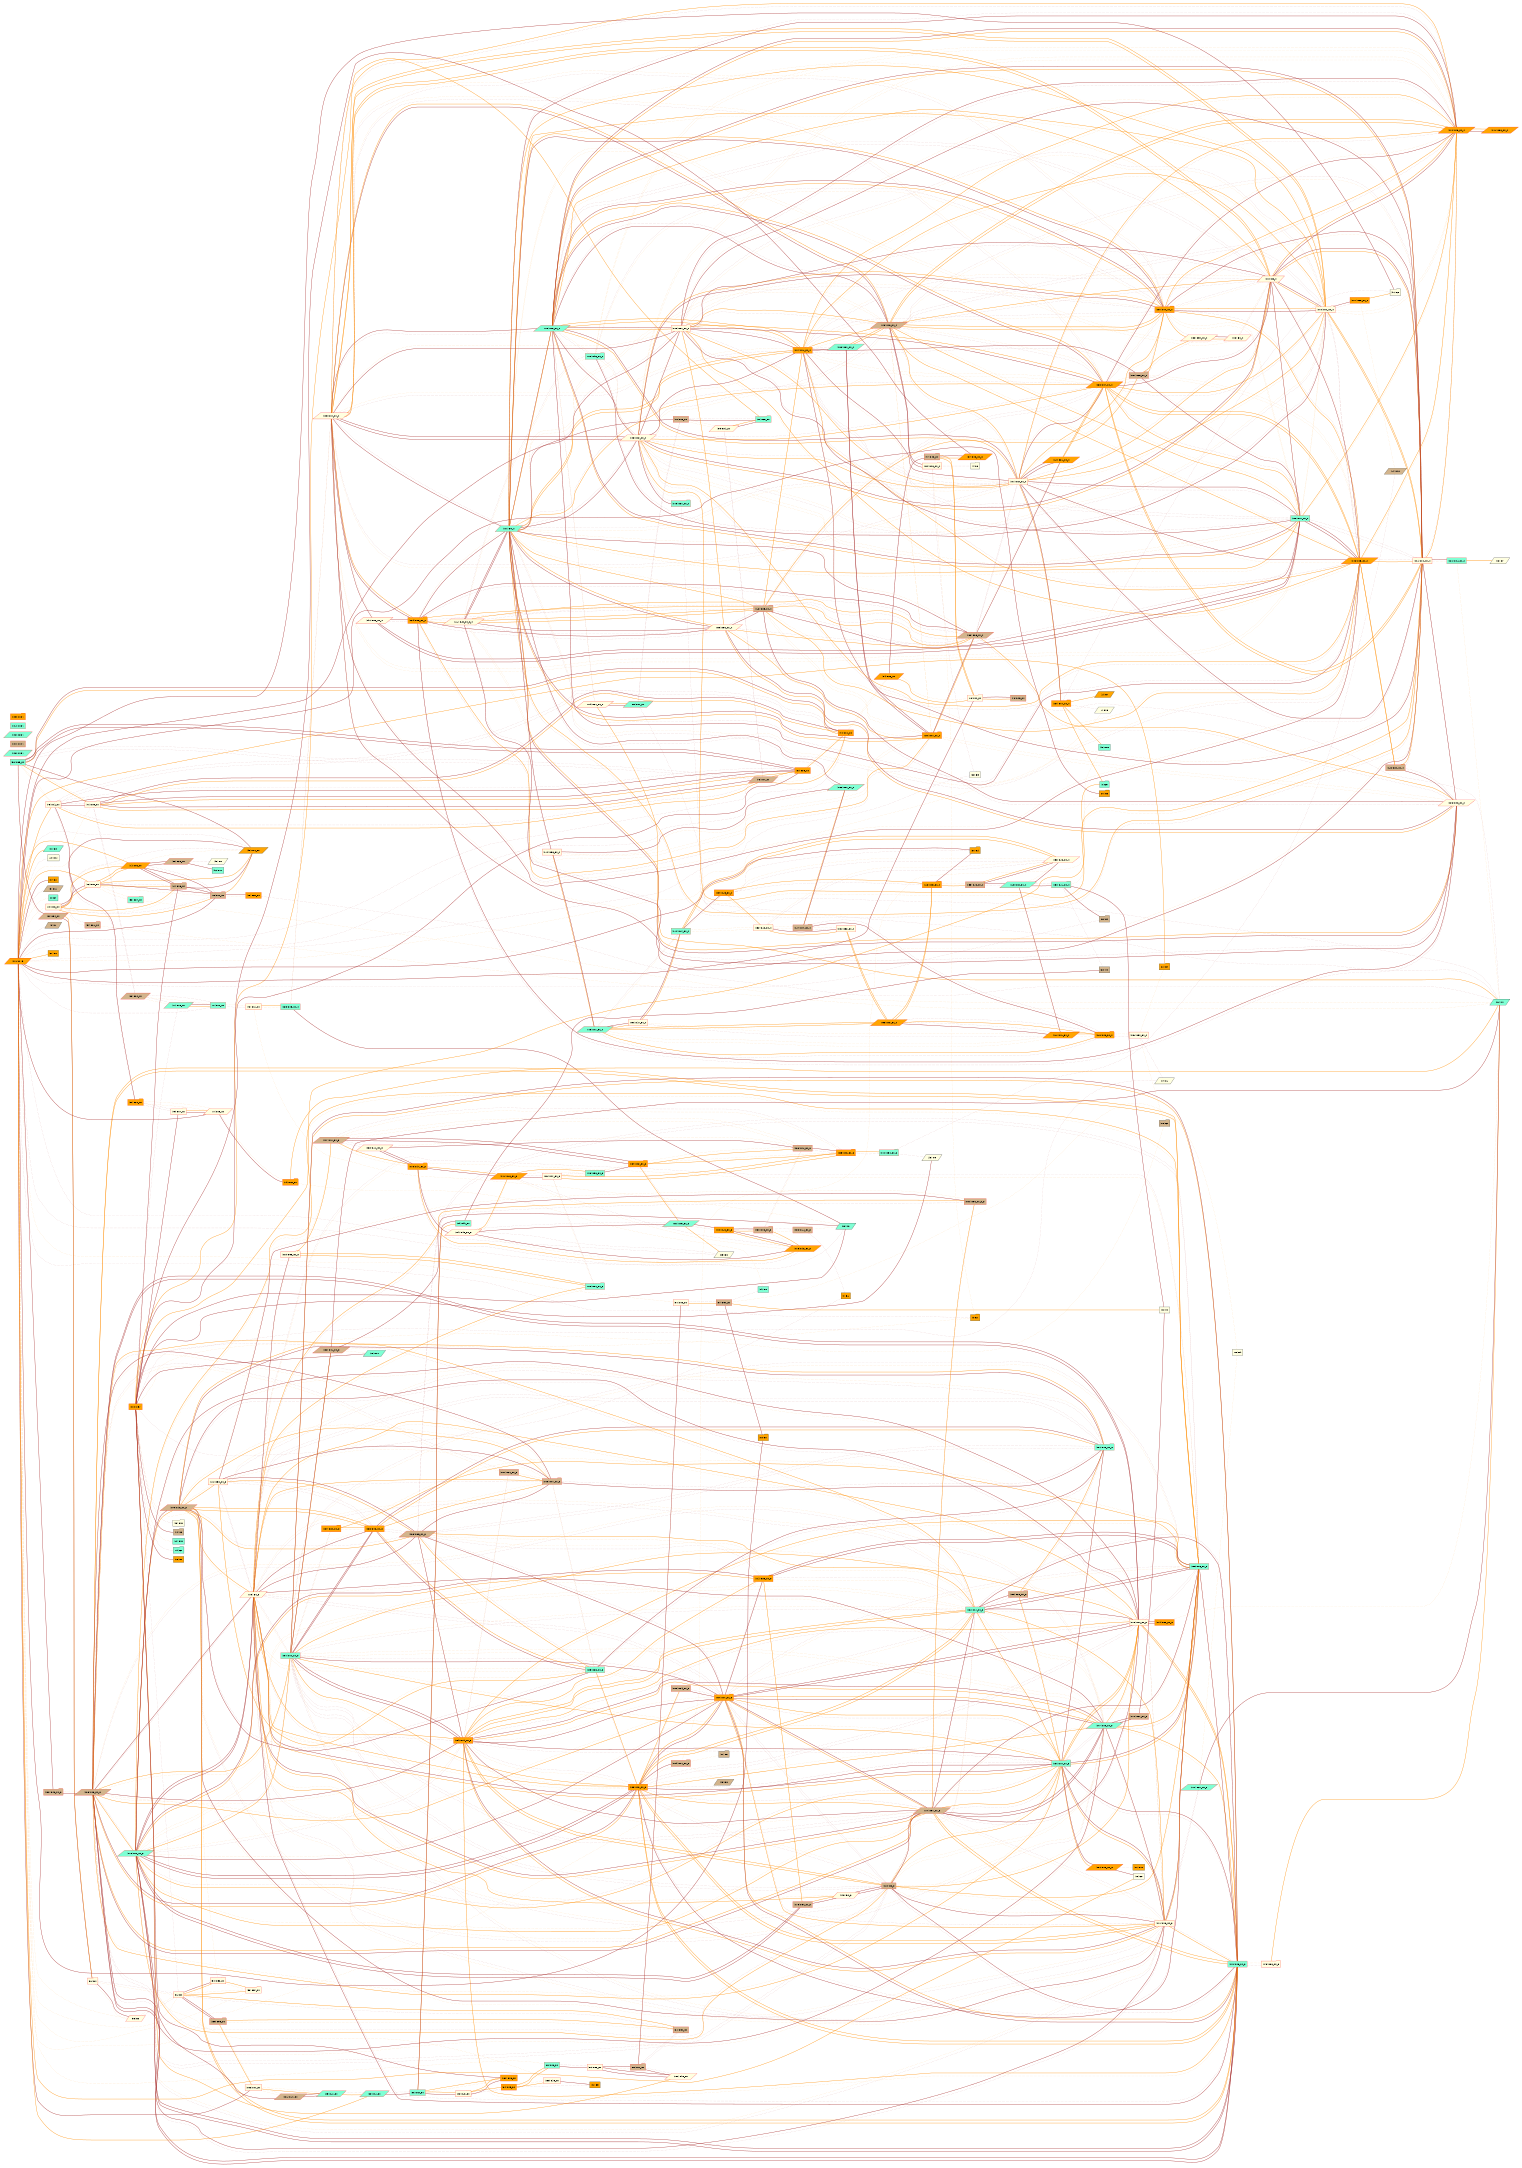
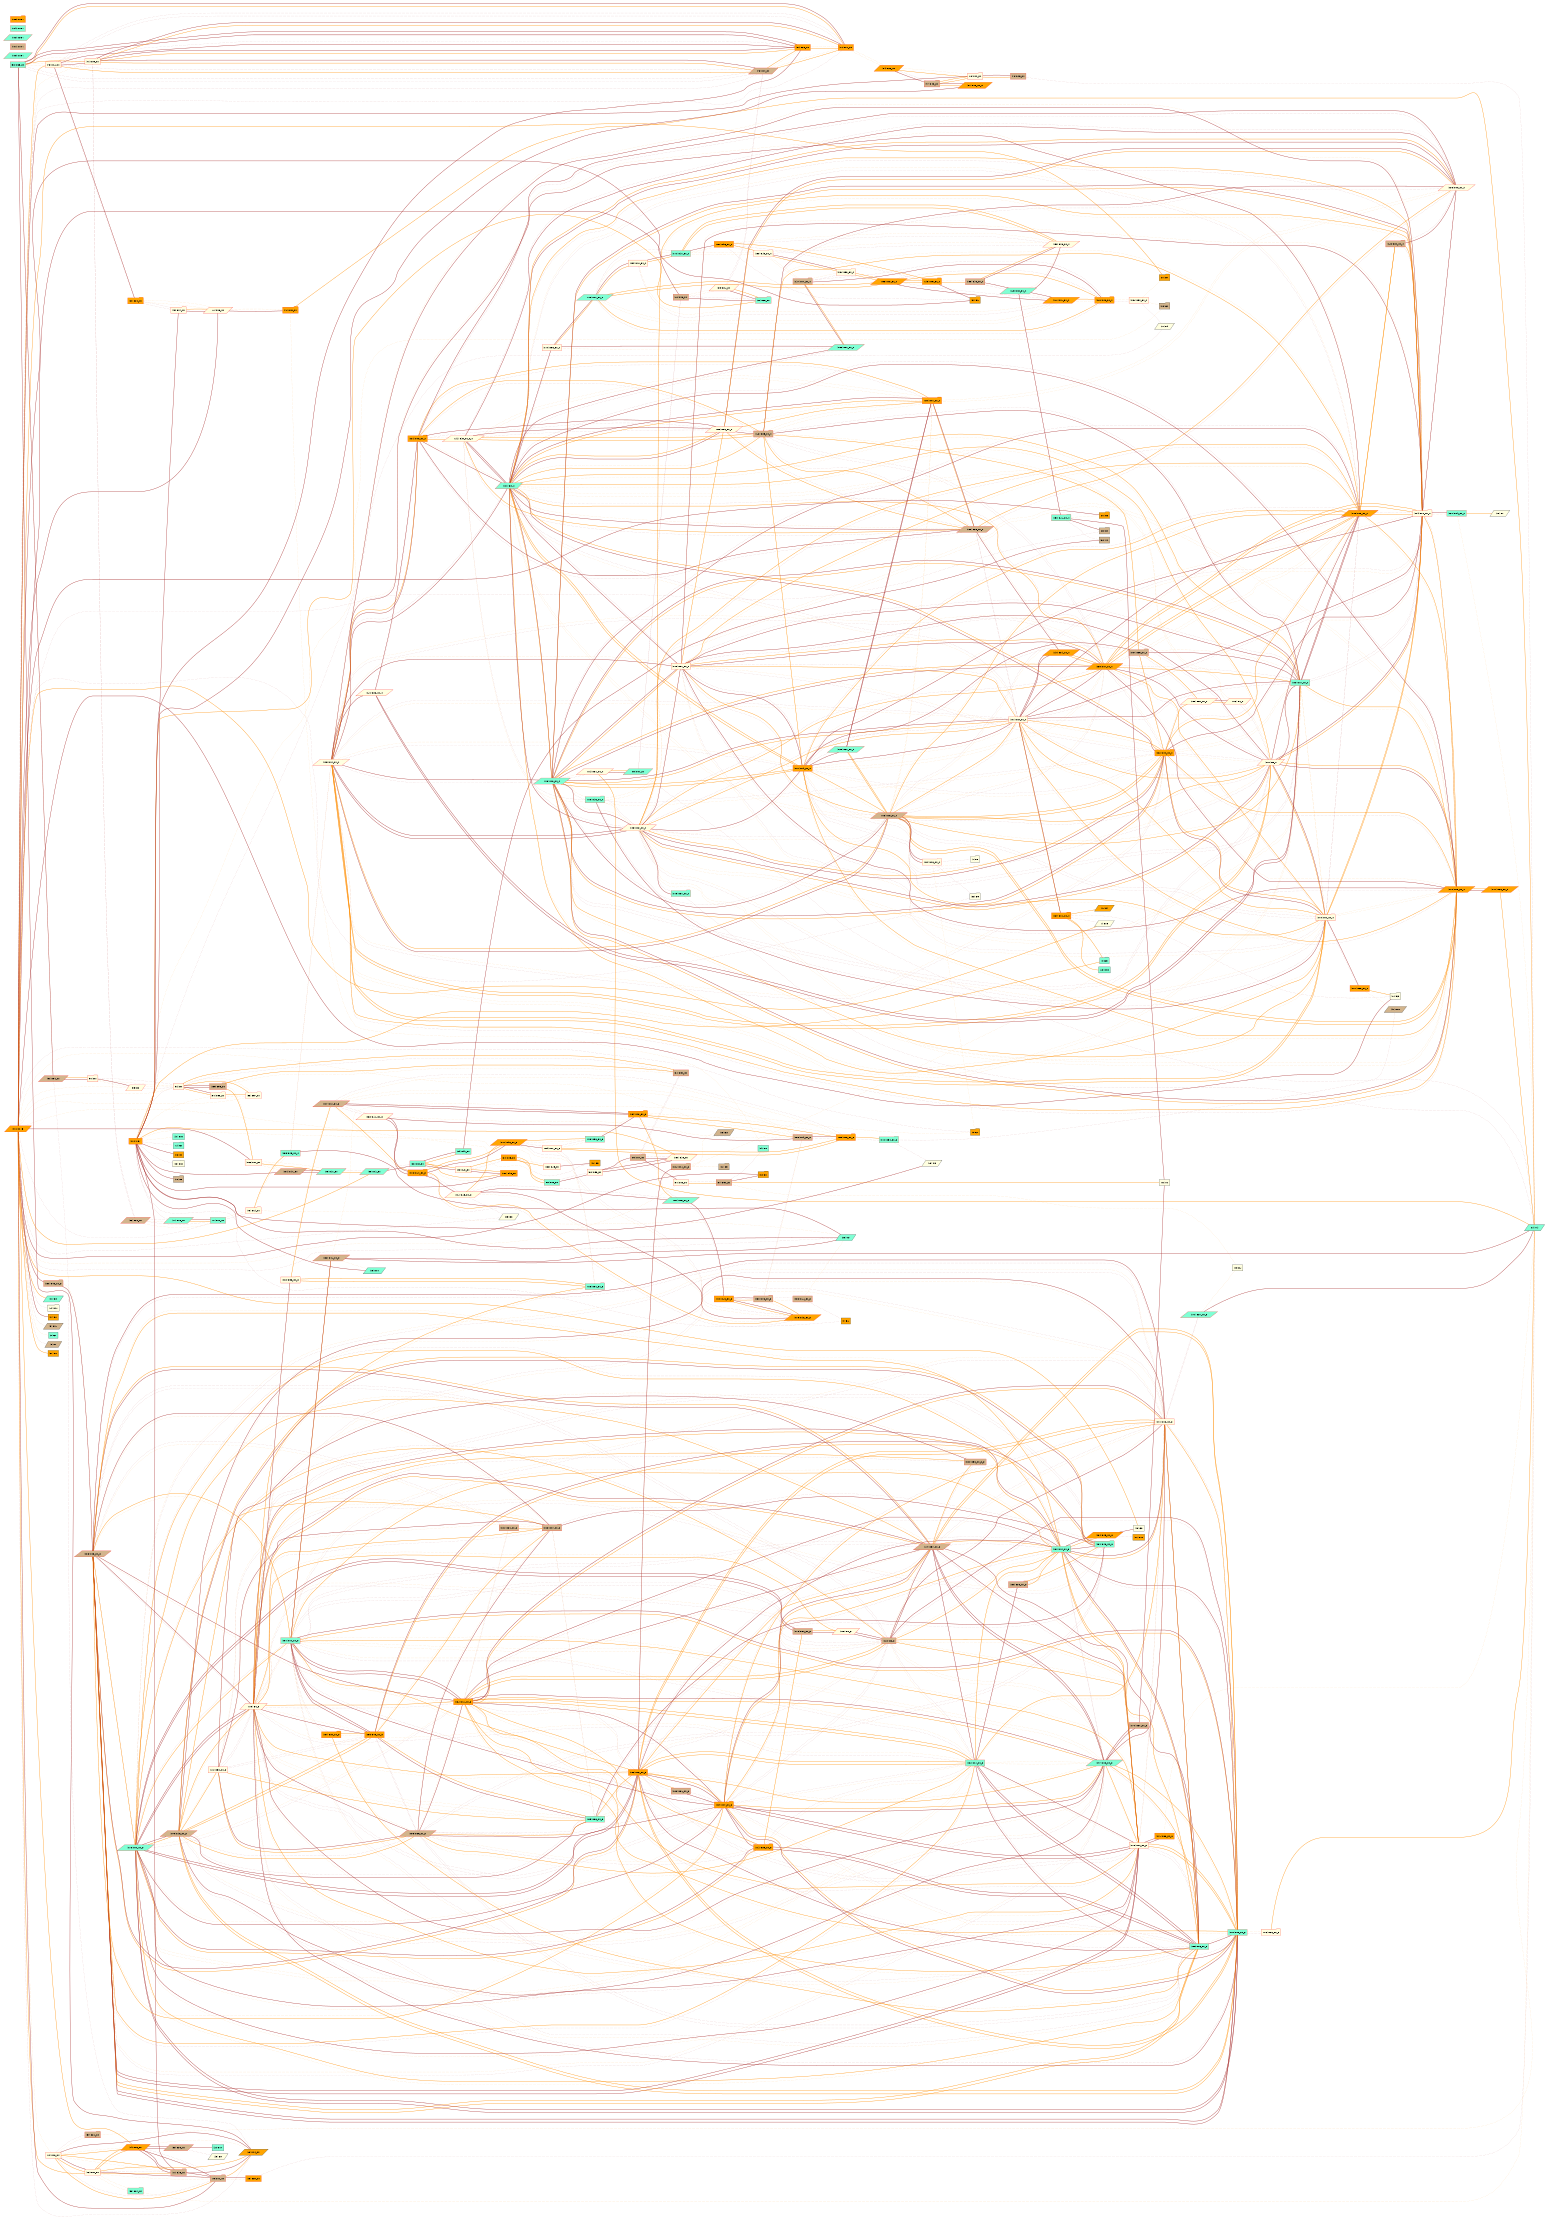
(593, 912) -> (308, 911)
none -> (1517, 1059)
(705, 1241) -> none
